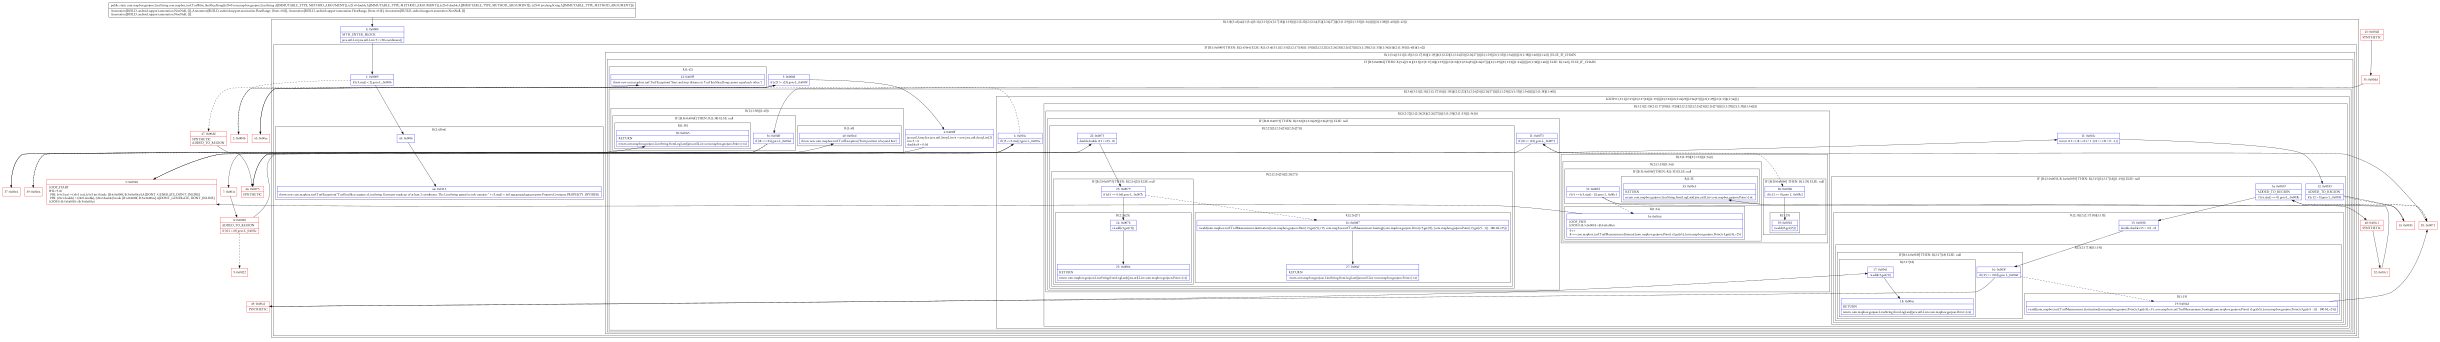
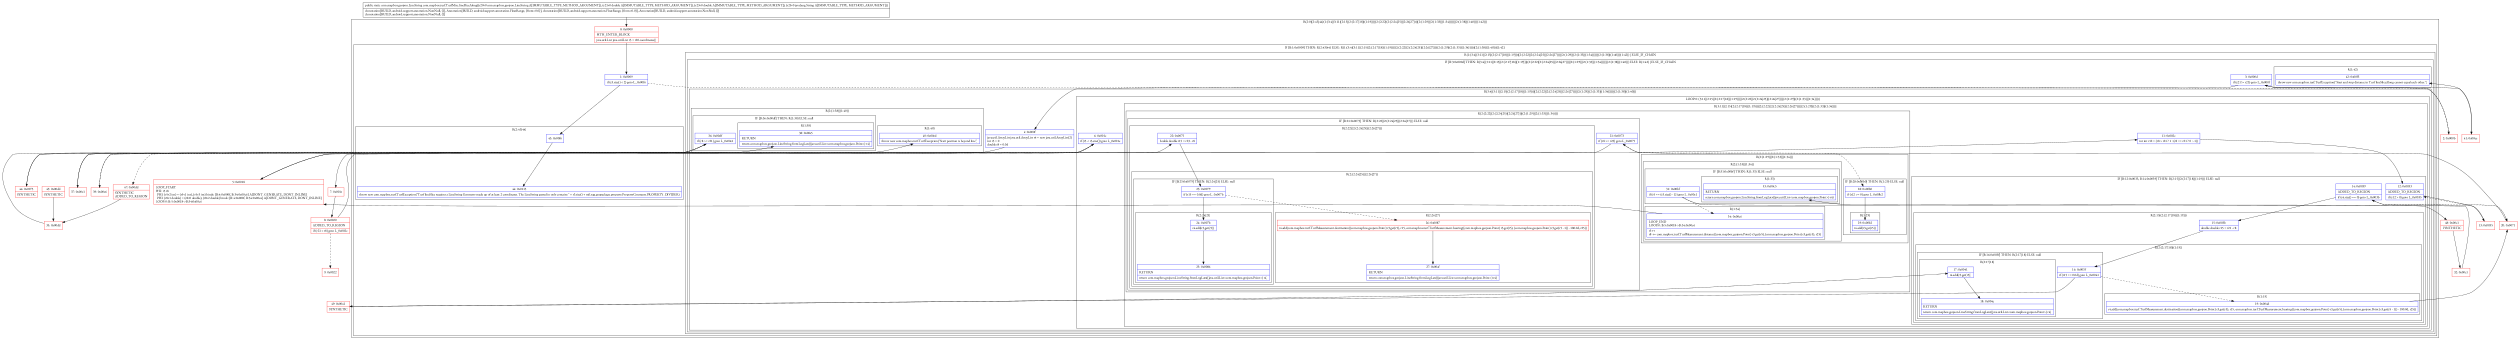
(372, 35) -> (626, 35)
(242, 157) -> (93, 212)
(2388, 205) -> (2470, 205)
(1353, 225) -> (1433, 225)
